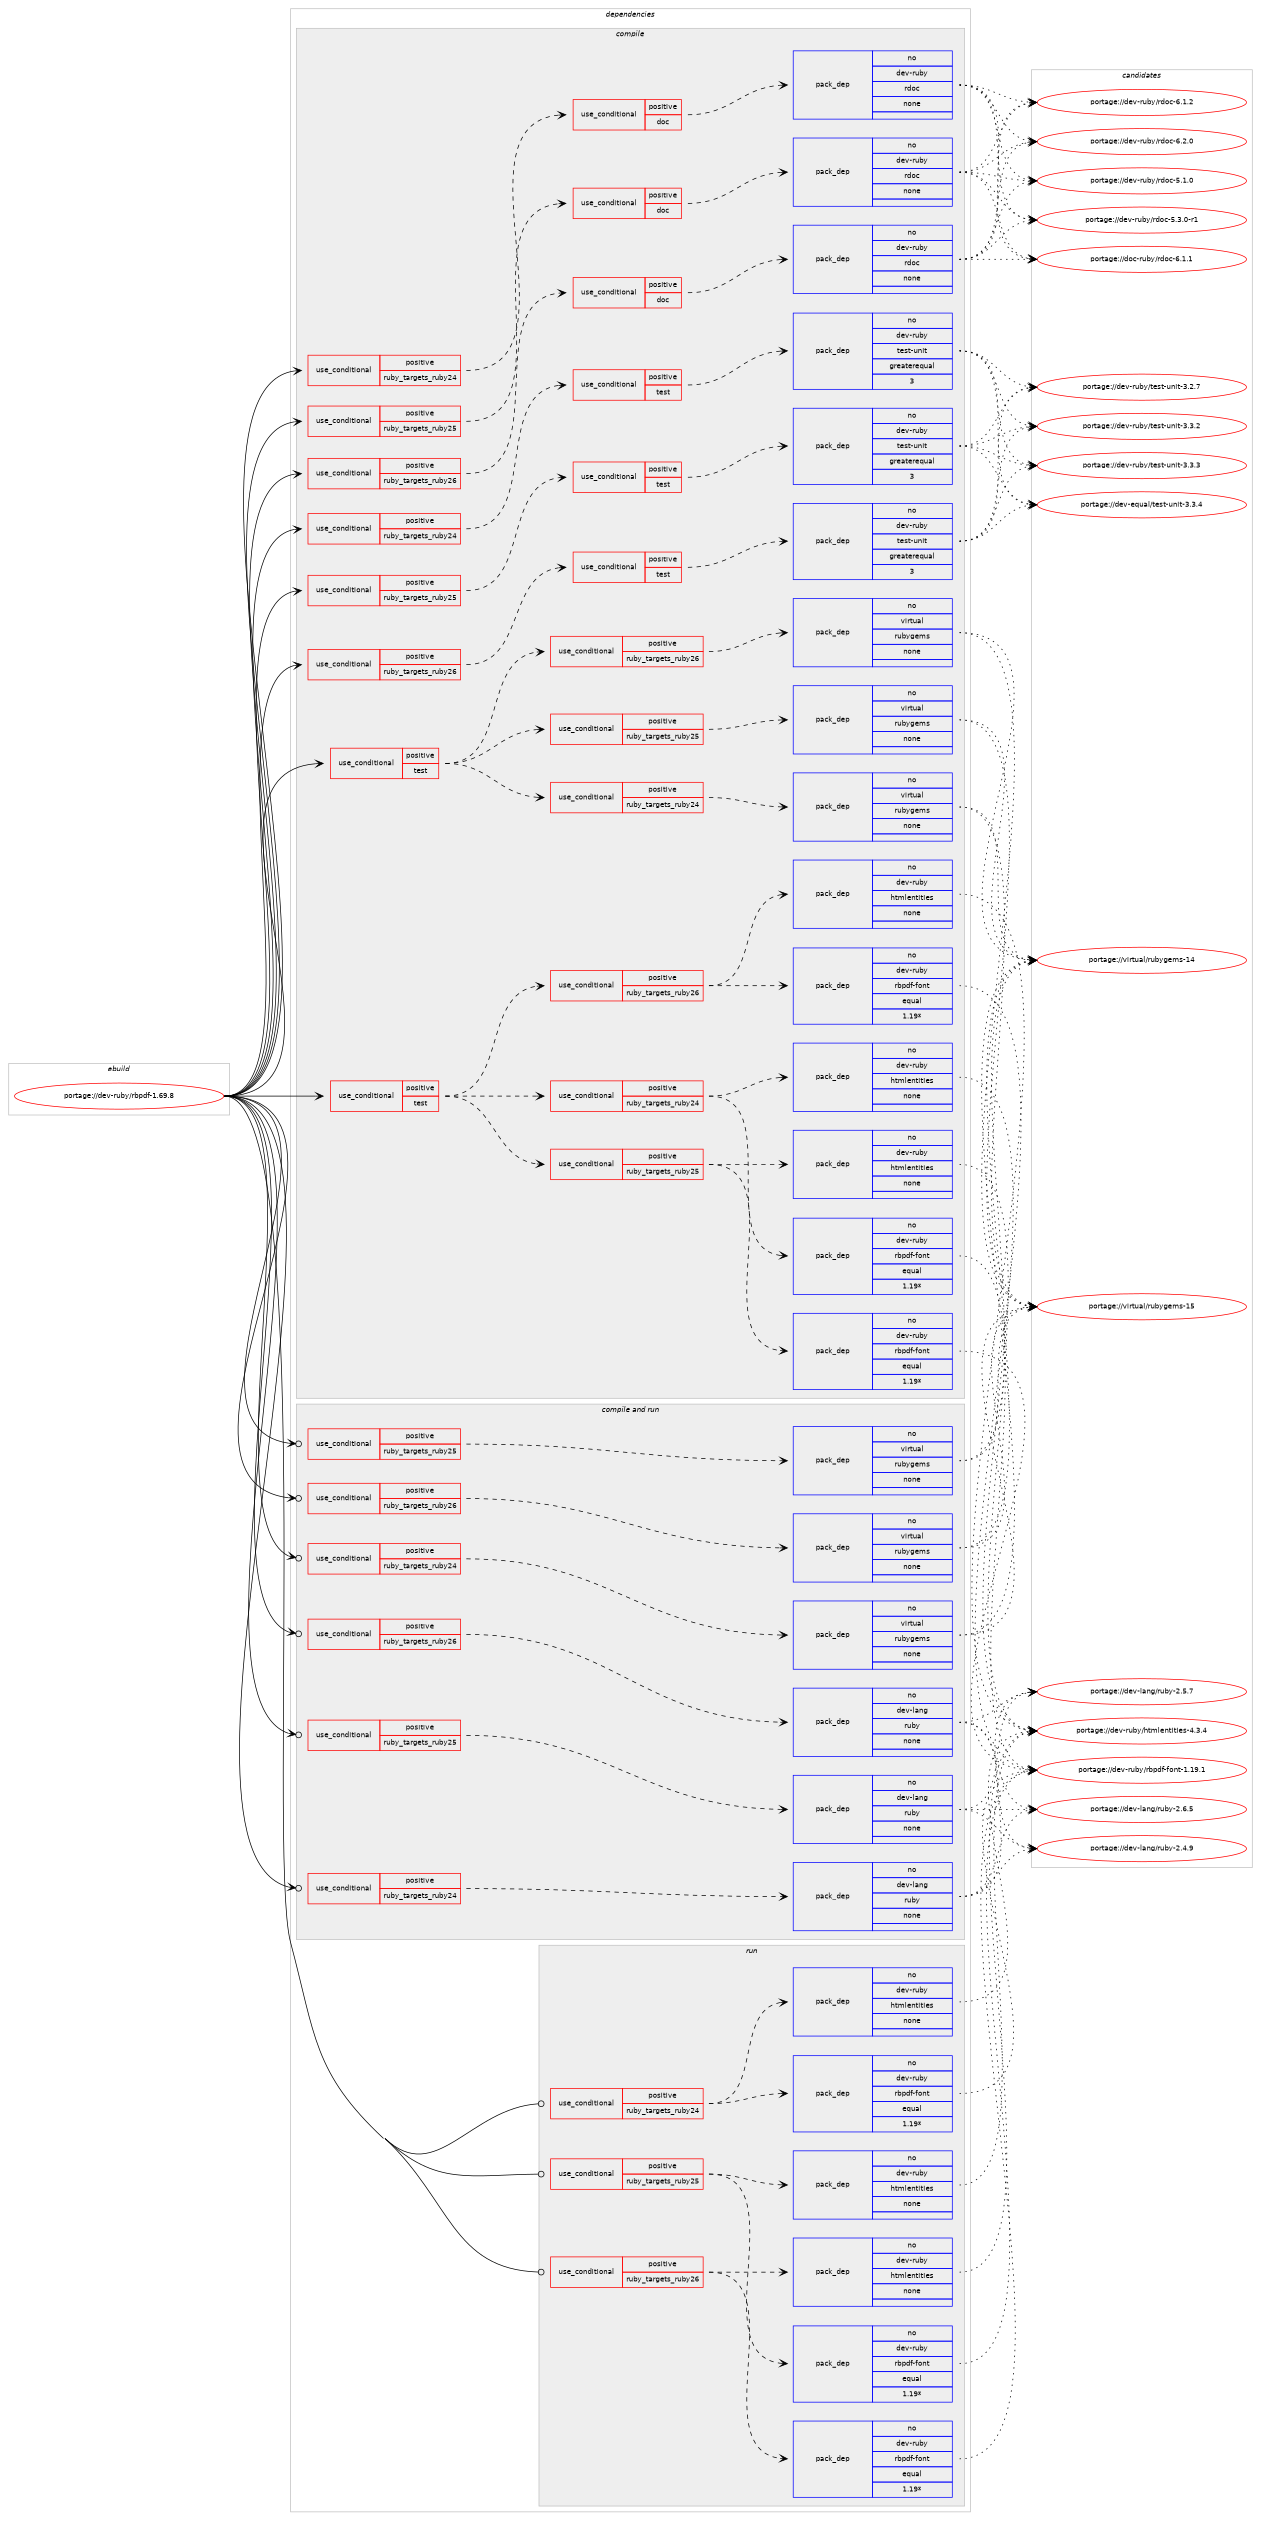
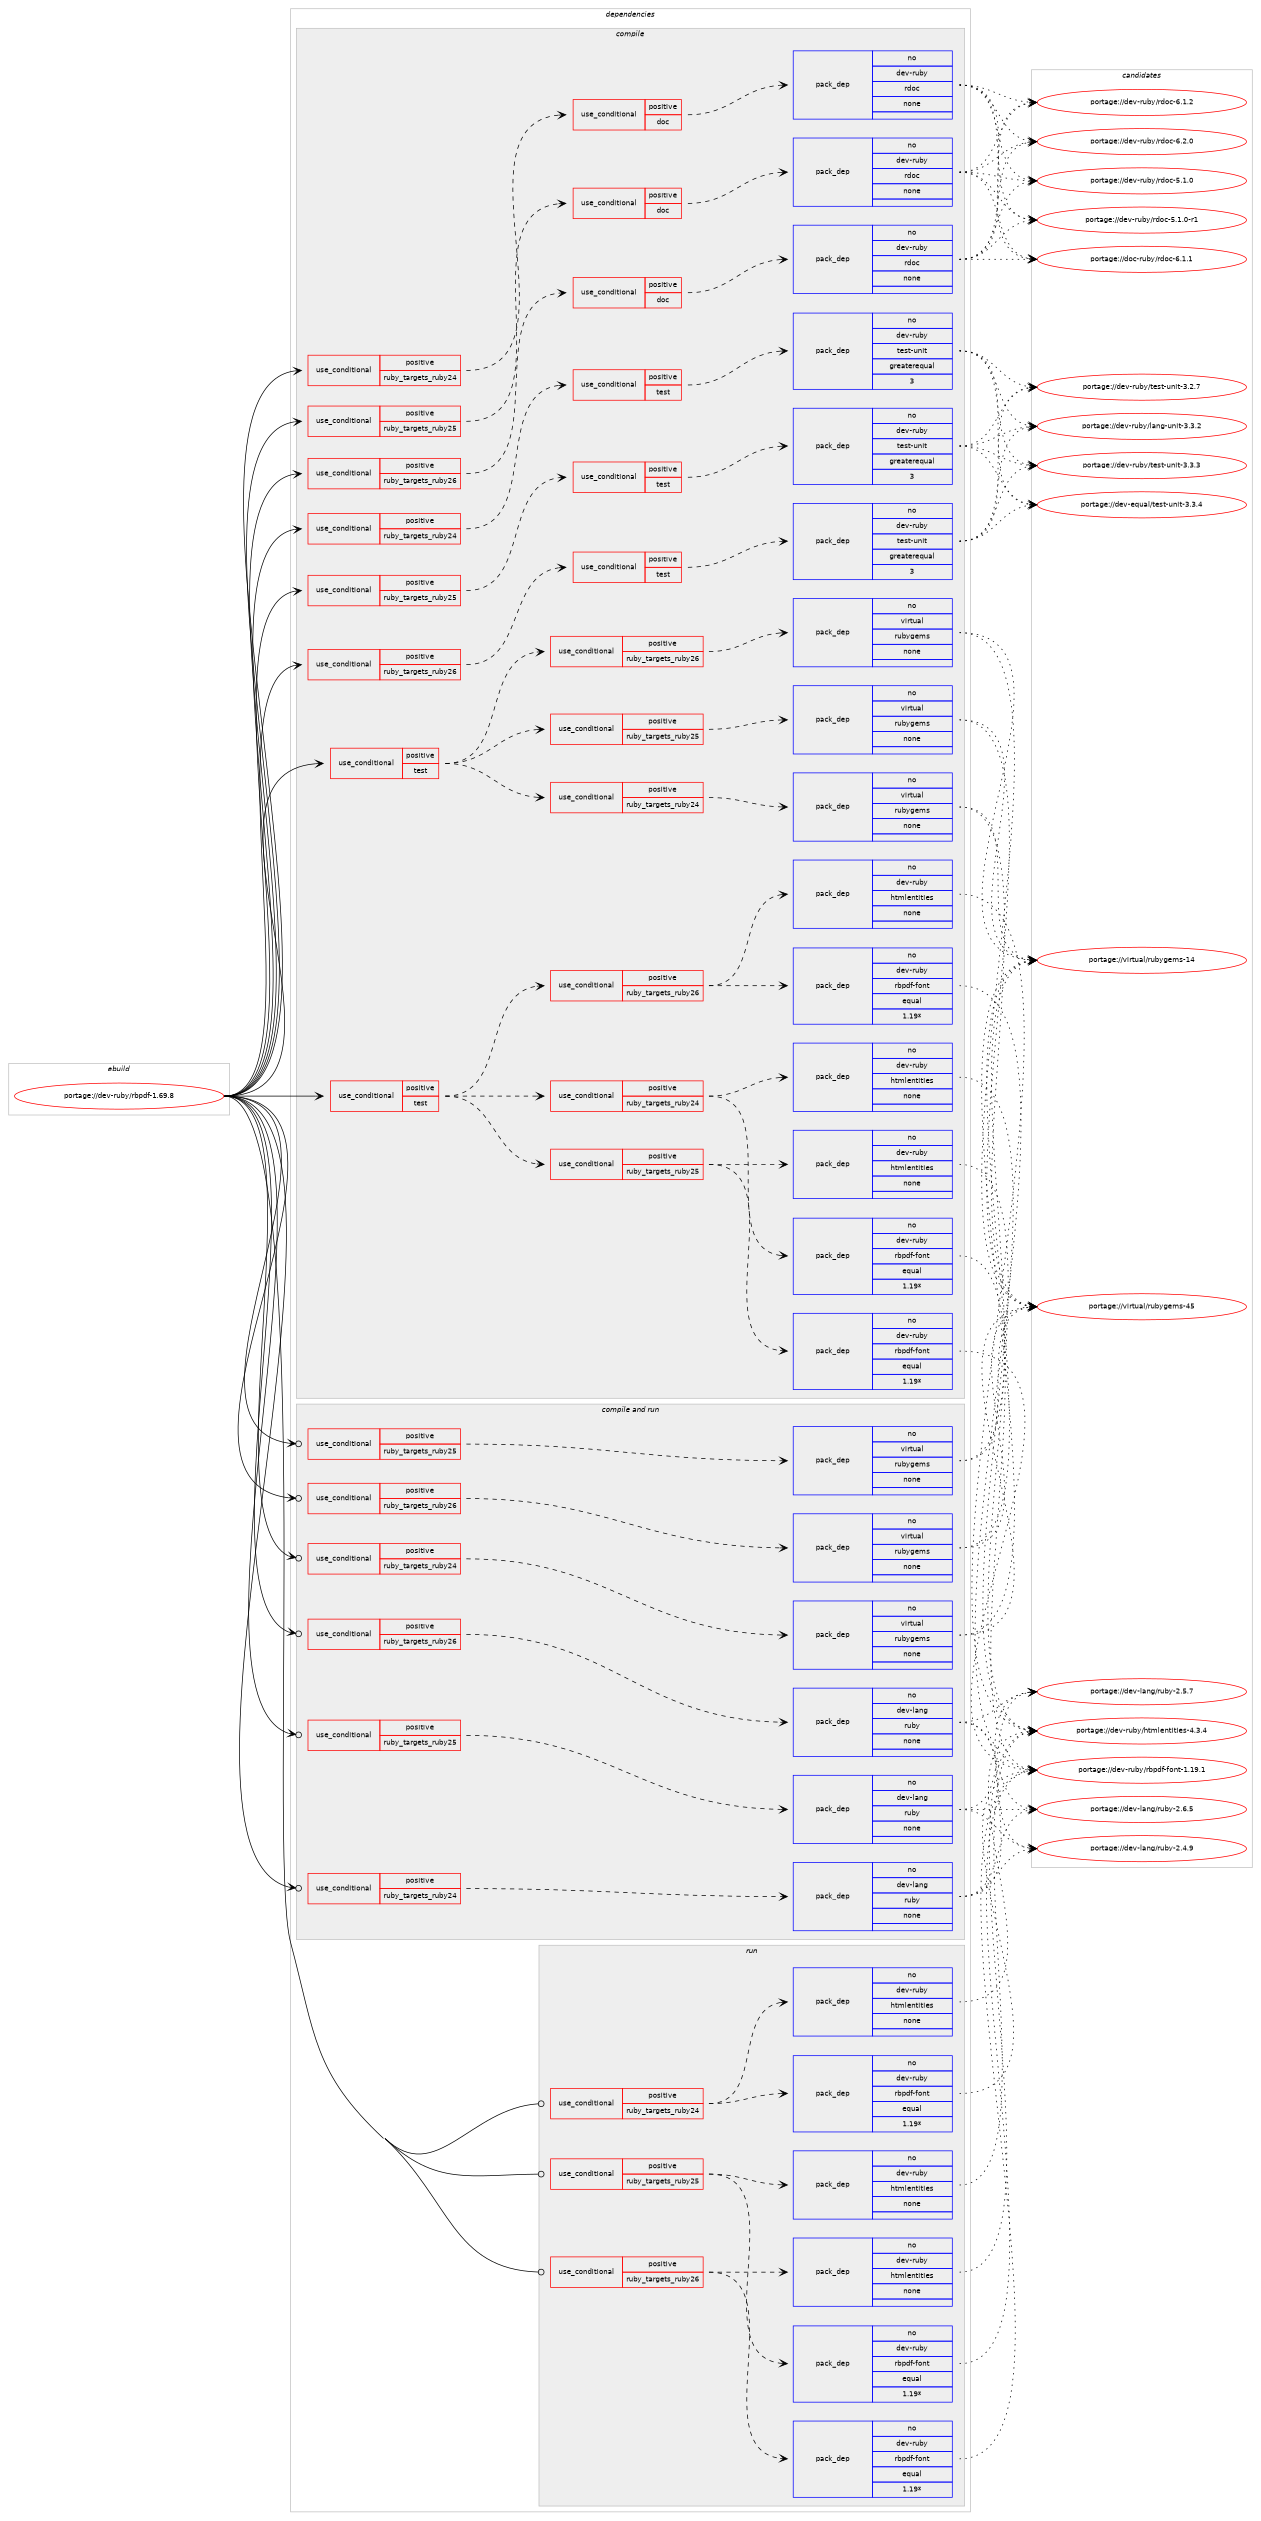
(1142, 220) -> (1142, 220)
(1142, 426) -> (1142, 426)
(1142, 1307) -> (1142, 1307)
